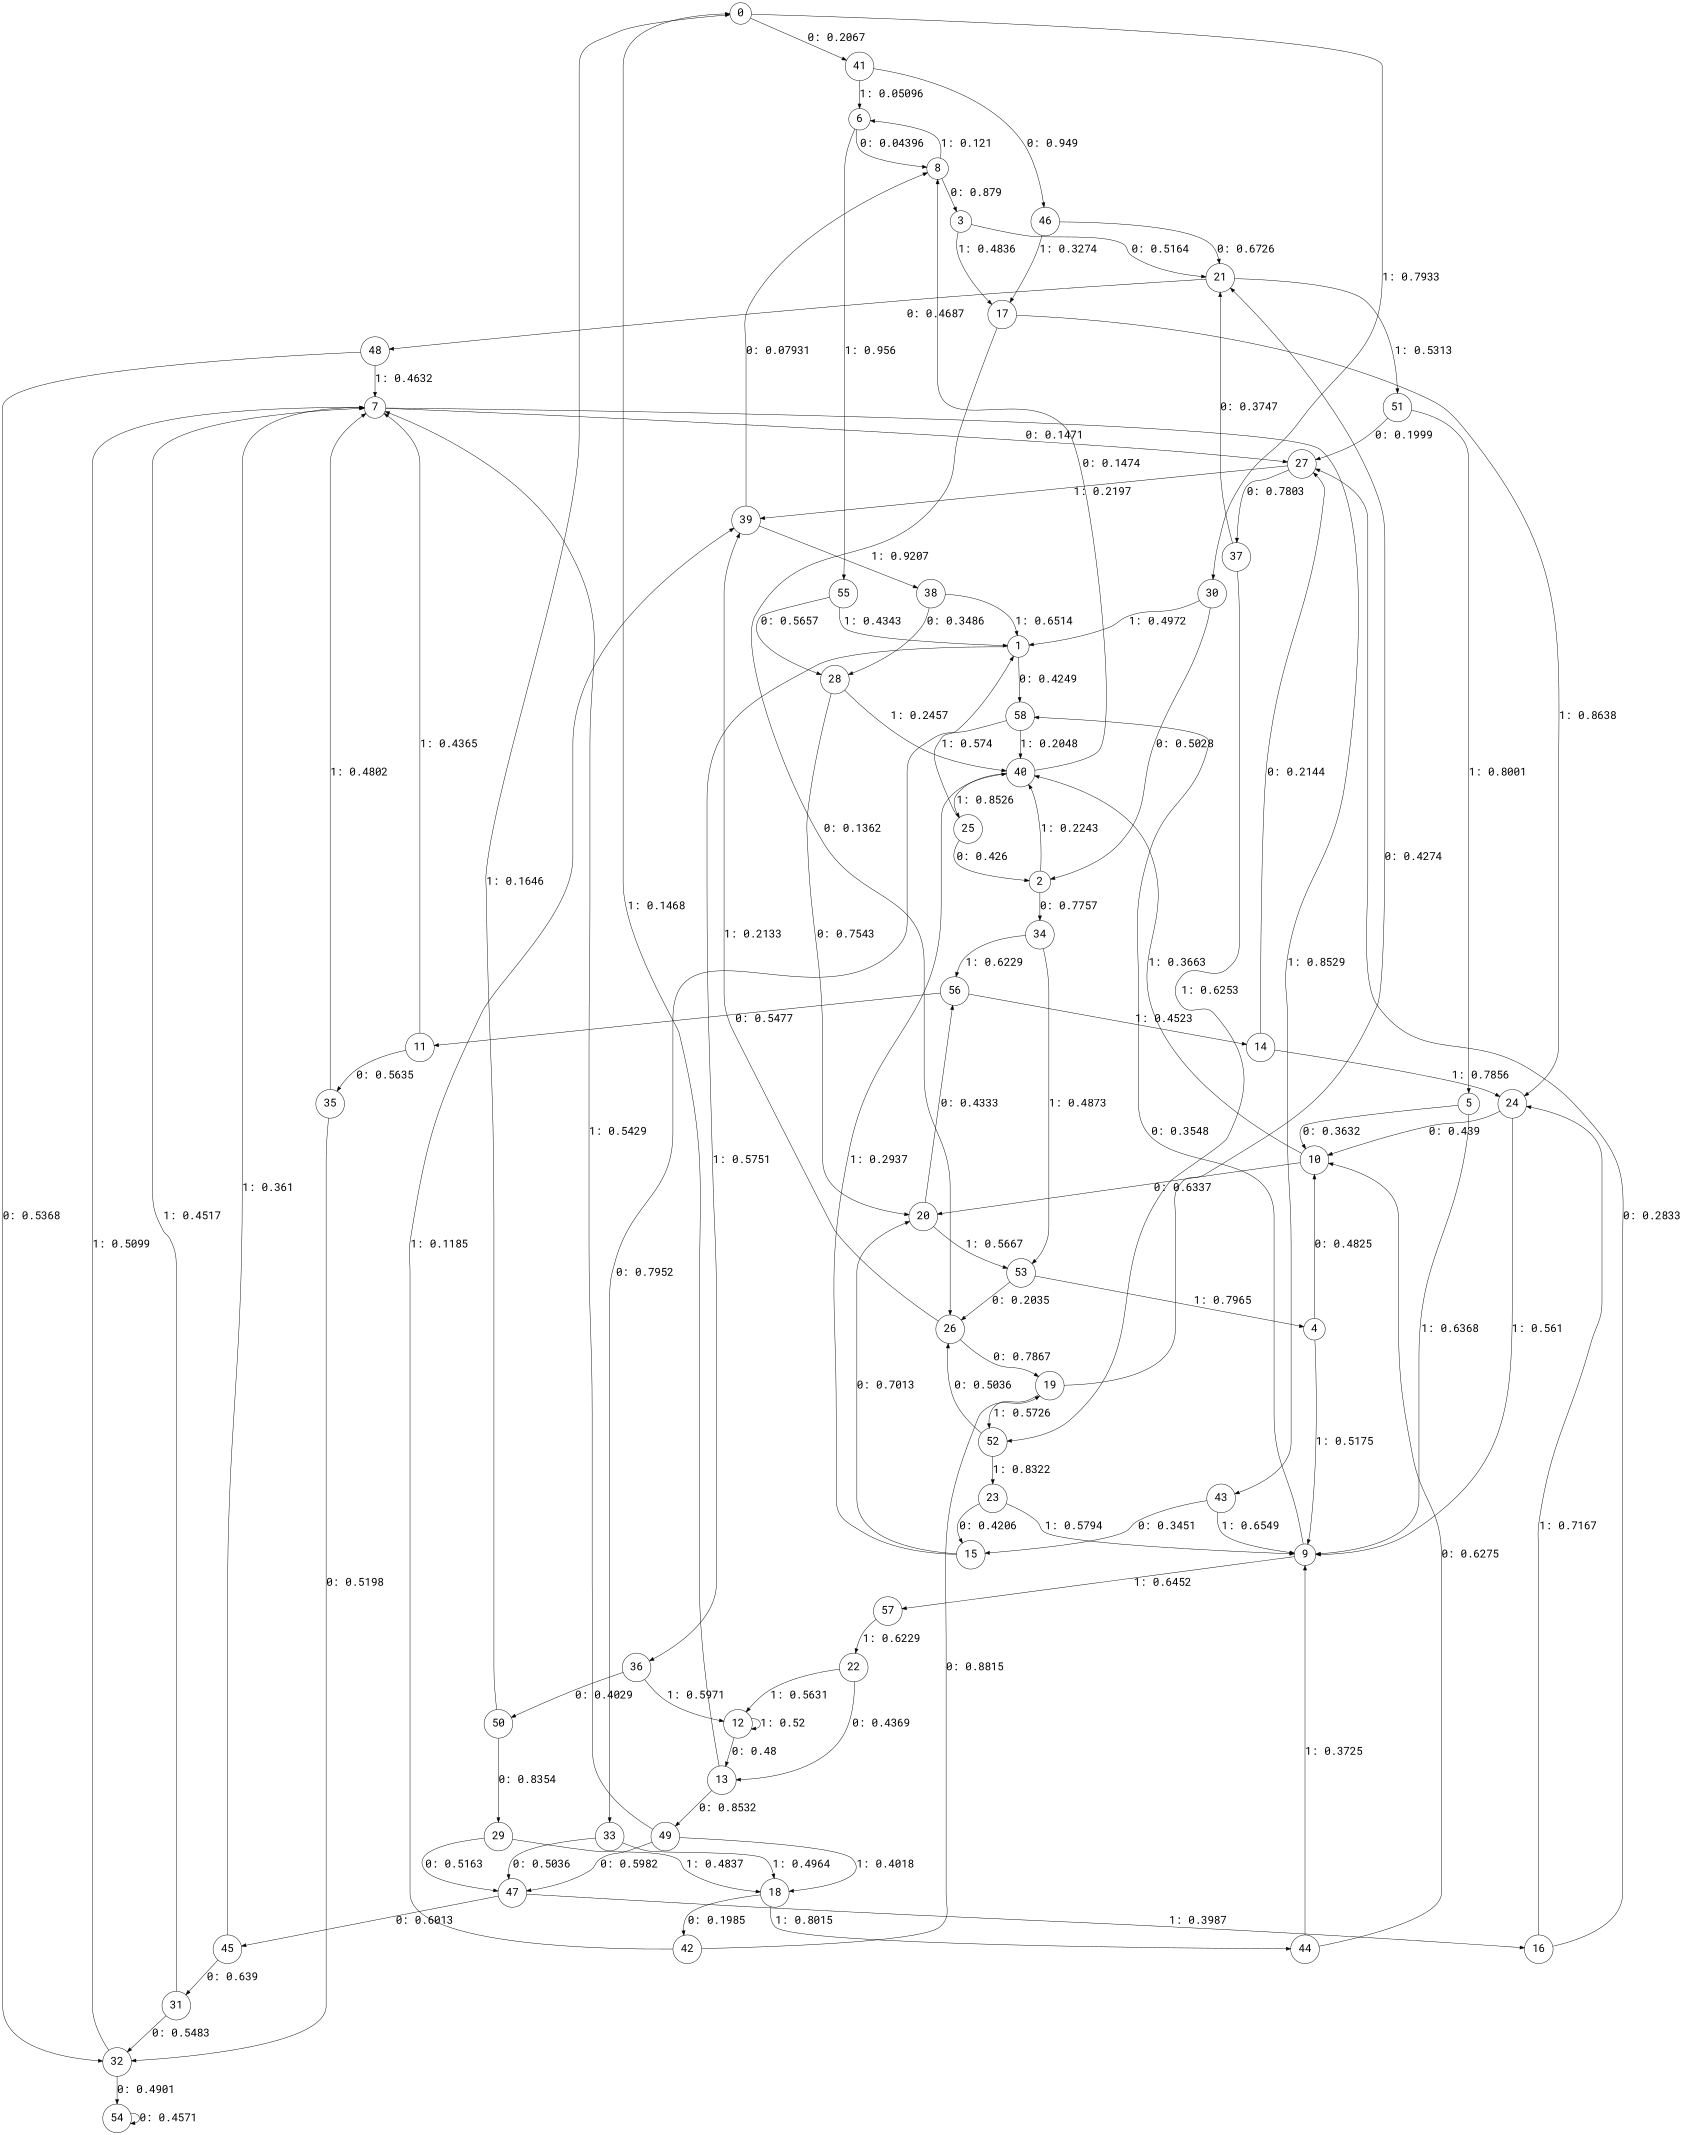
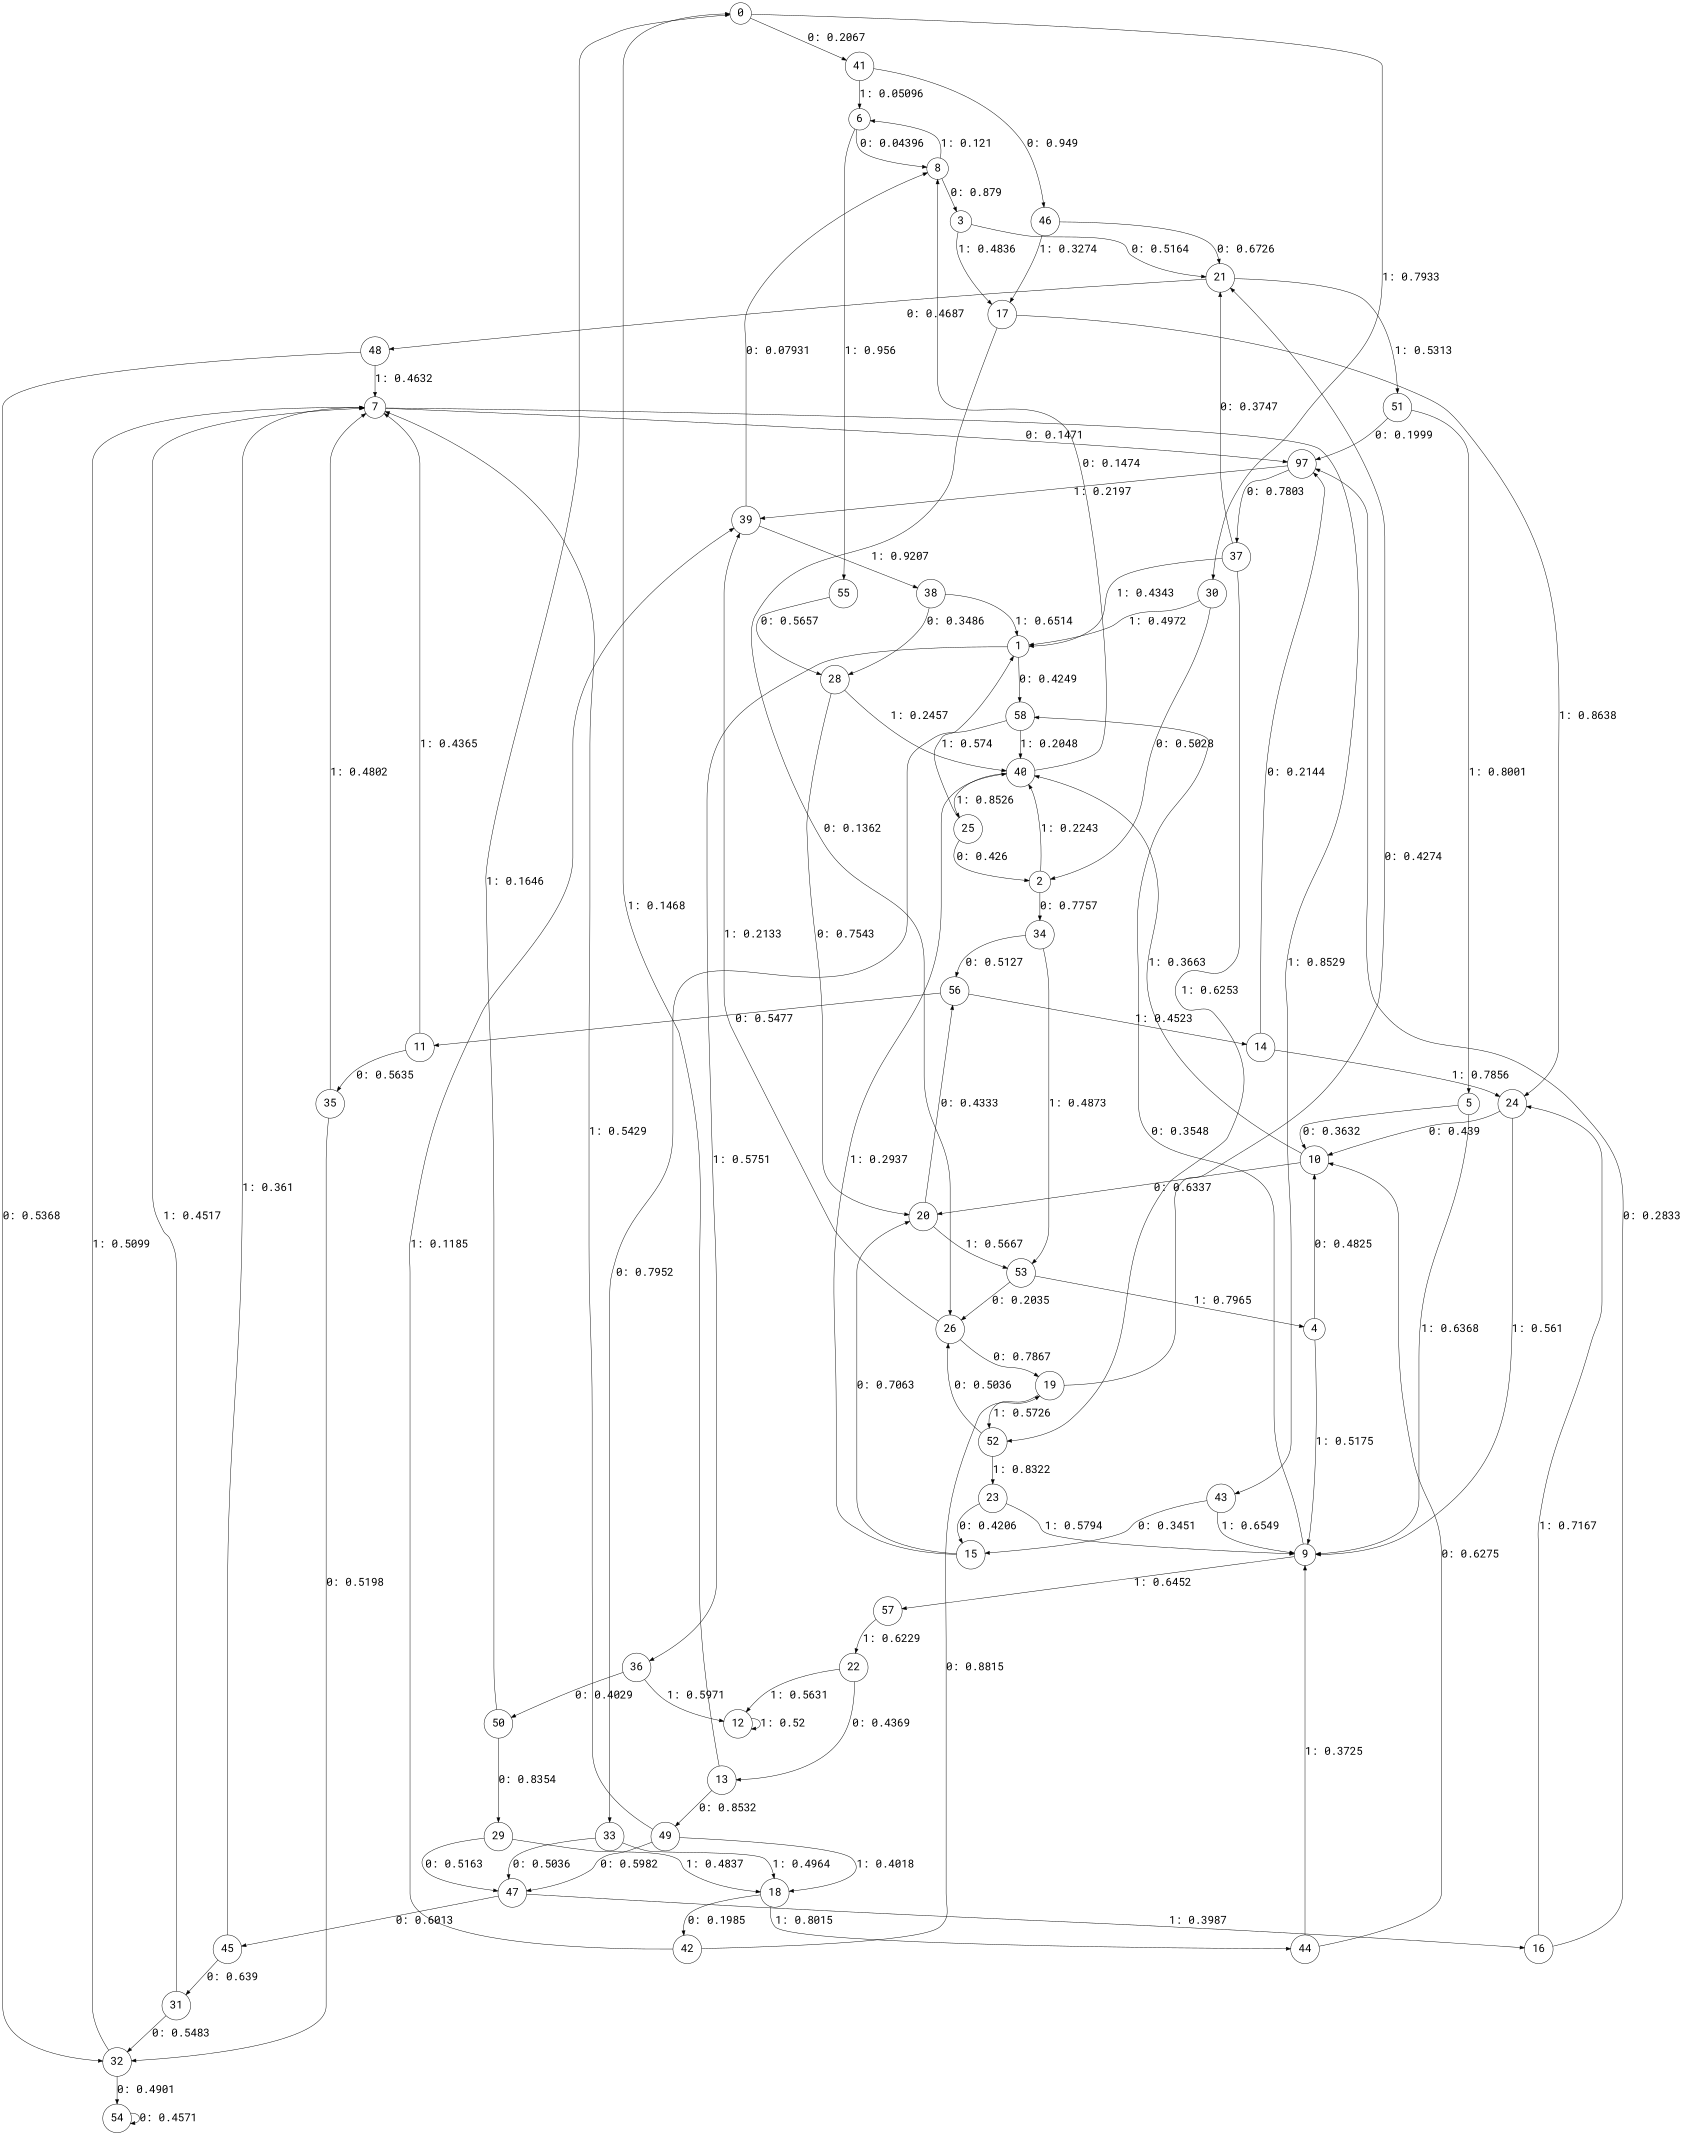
(1302, 464) -> (1302, 464)
(917, 641) -> (1113, 583)
(1004, 963) -> (1004, 963)
(895, 1386) -> (895, 1386)
(731, 1750) -> none
